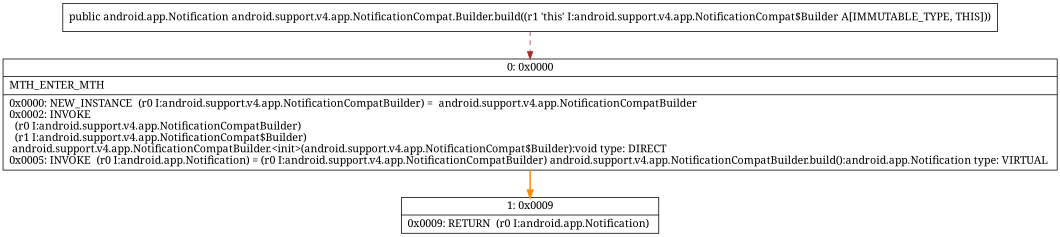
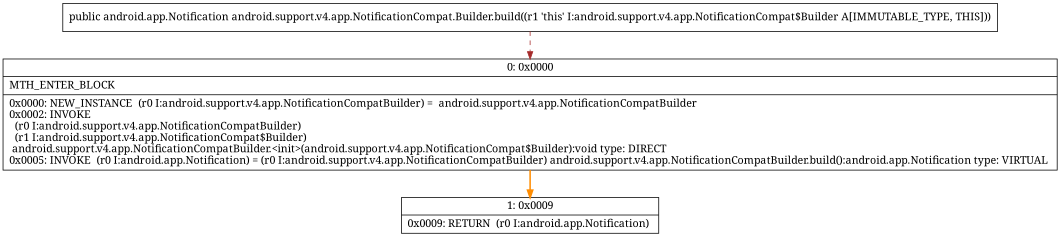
(57, 85) -> (62, 85)
